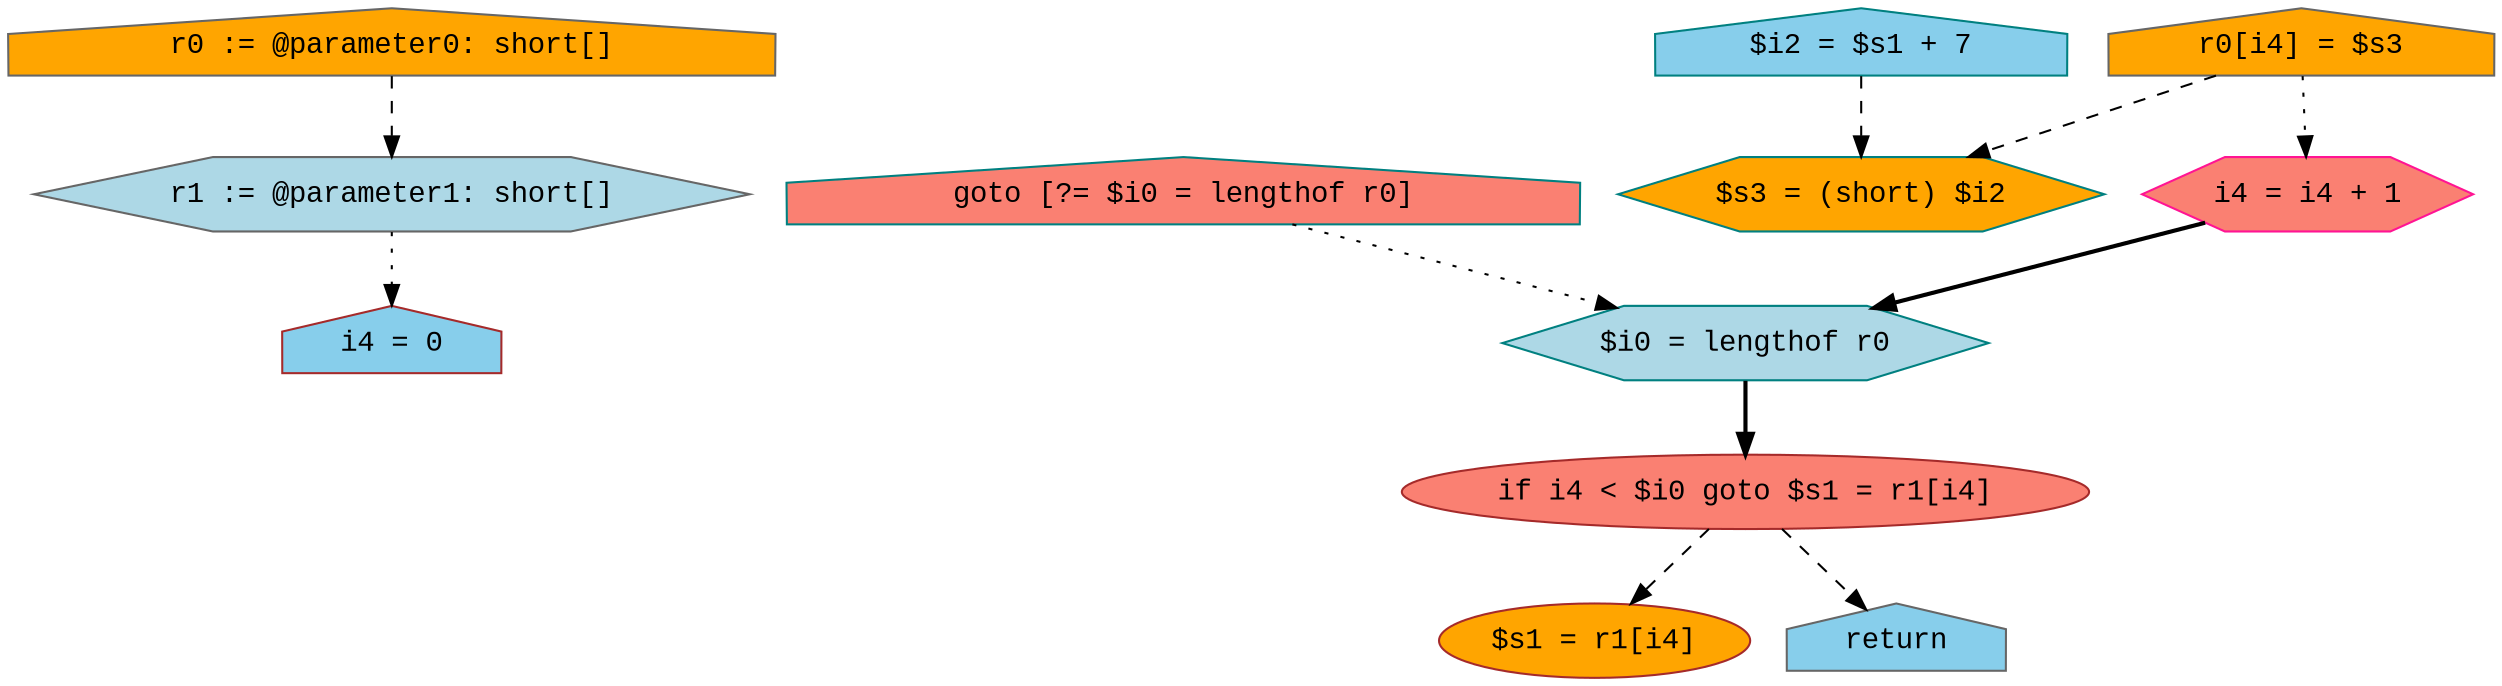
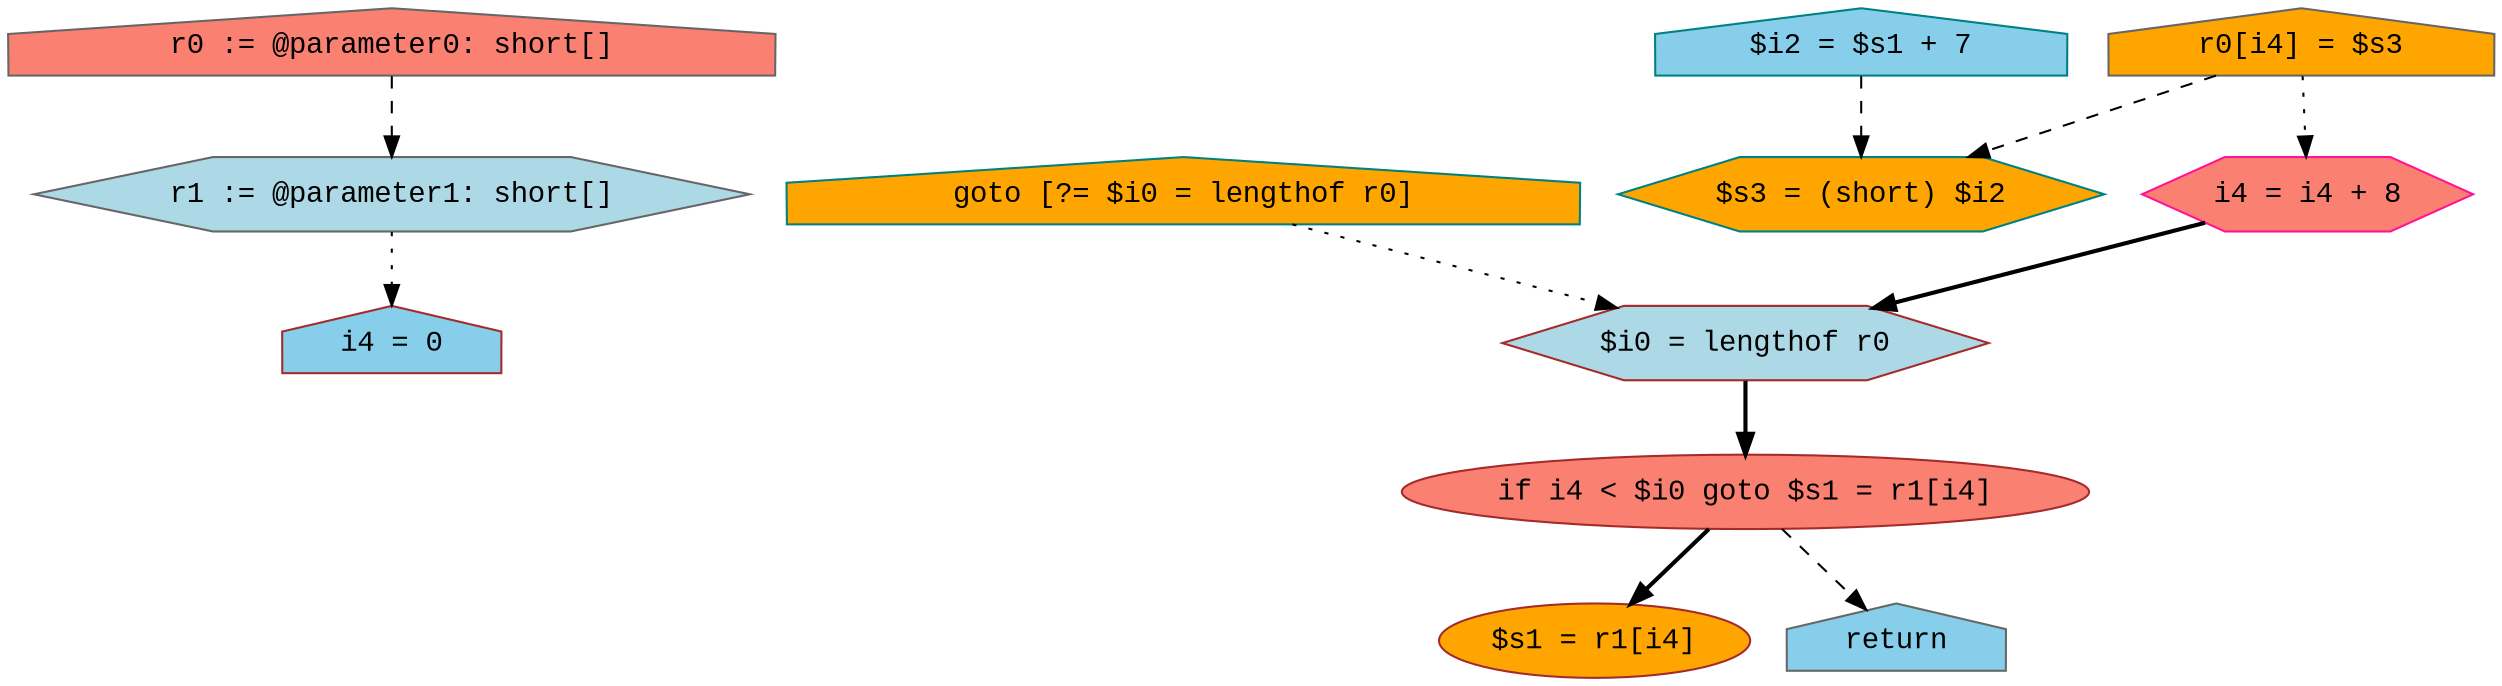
(392, 45) -> (392, 45)
(1183, 194) -> (1183, 194)
(2308, 194) -> (2308, 194)
(1745, 343) -> (1745, 343)
(1677, 559) -> (1677, 559)
